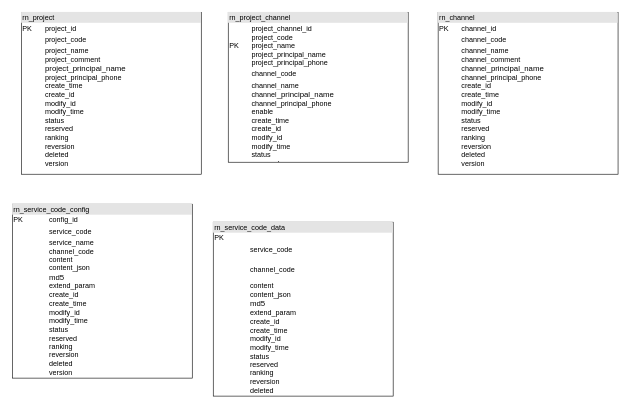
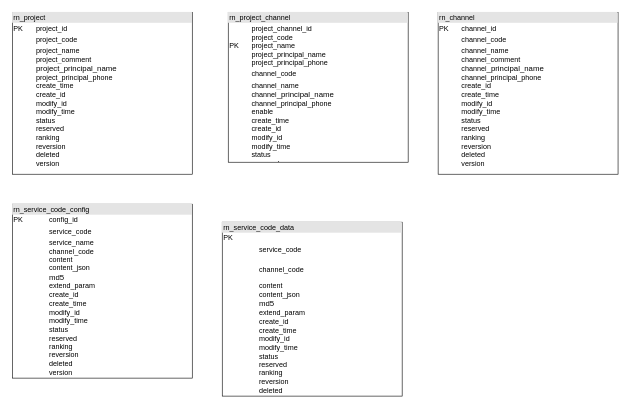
(111, 93) -> (102, 93)
(303, 309) -> (312, 309)
